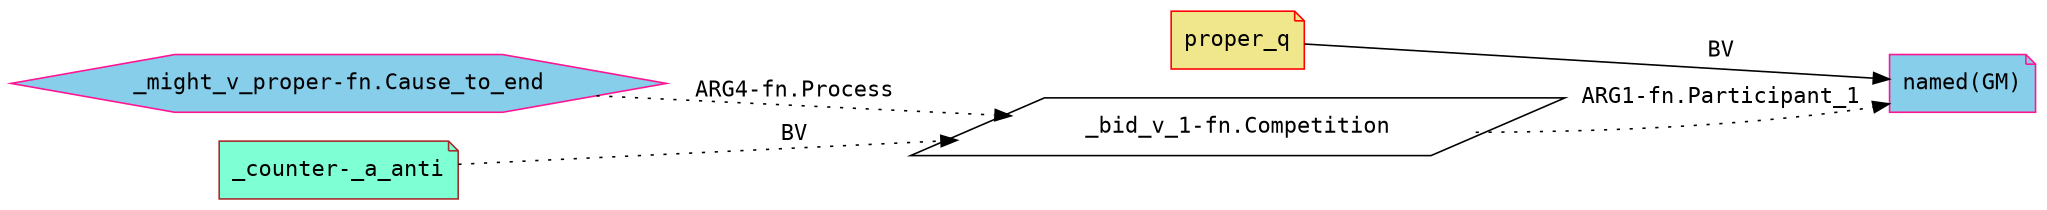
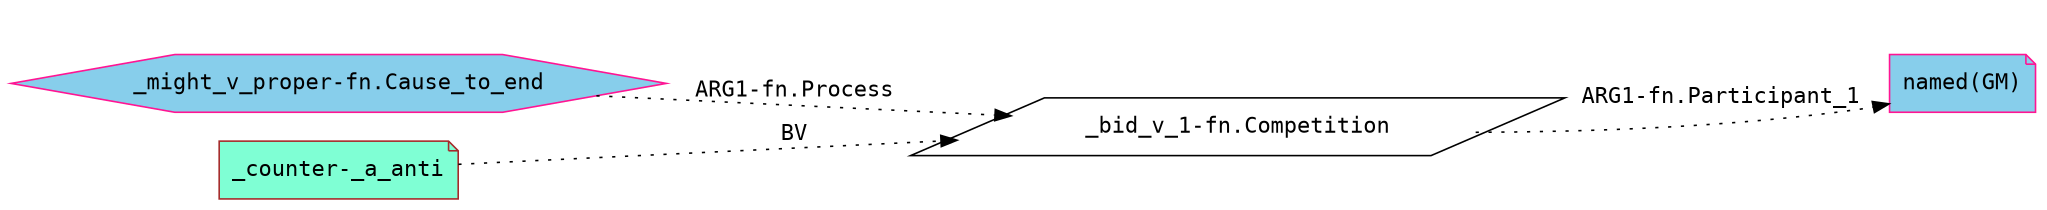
(1238, 40) -> none
(794, 91) -> (794, 91)
